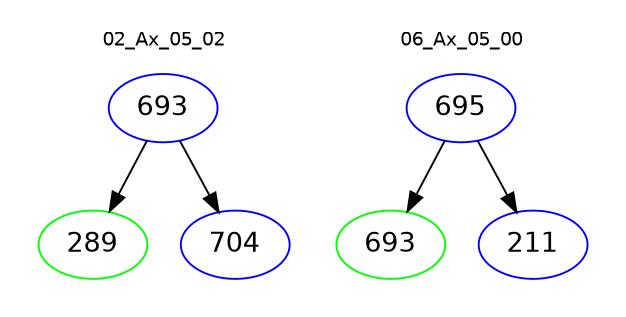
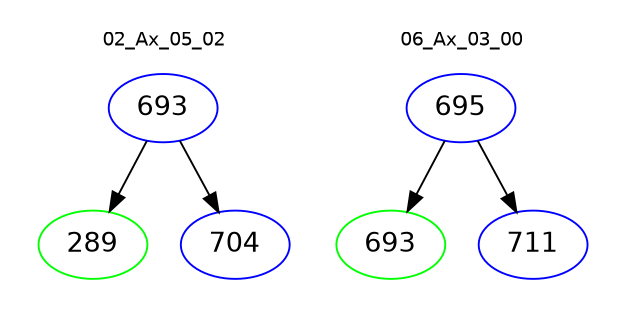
(462, 41) -> (462, 41)
(533, 245) -> (533, 245)
